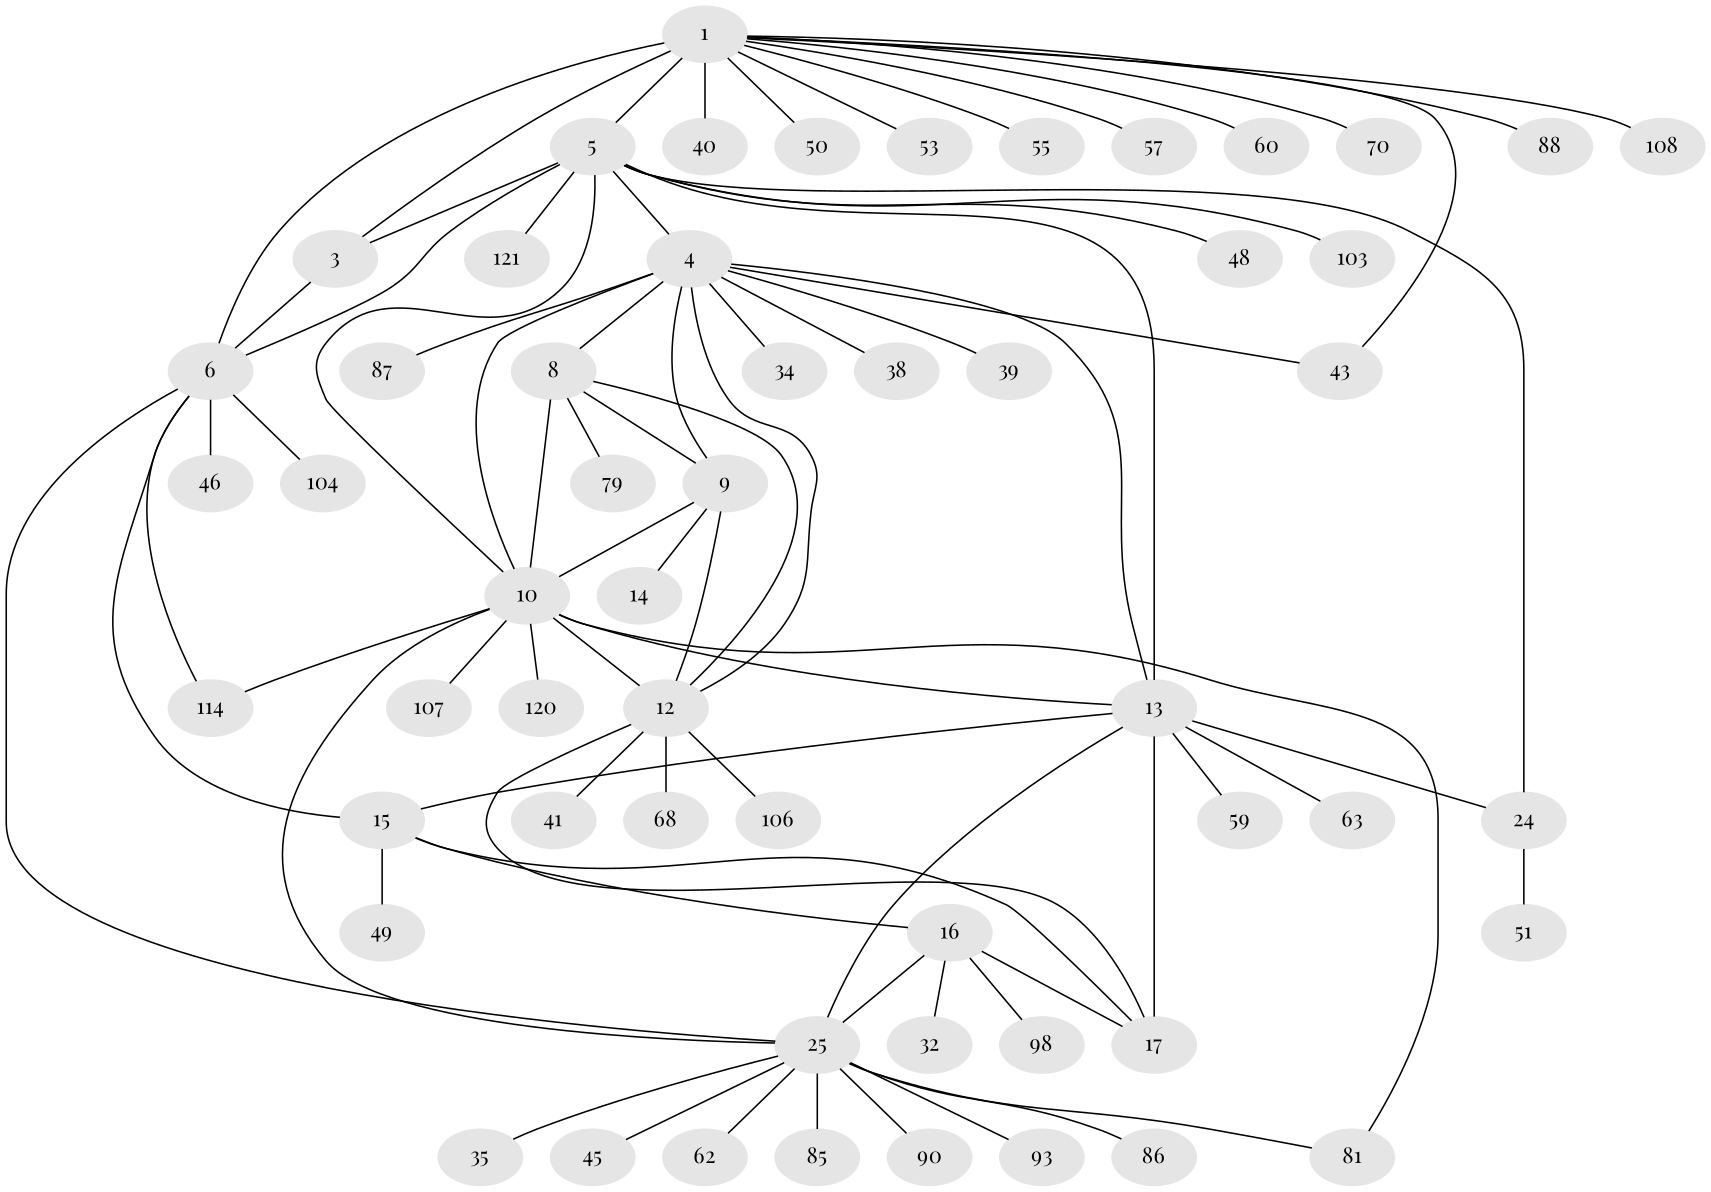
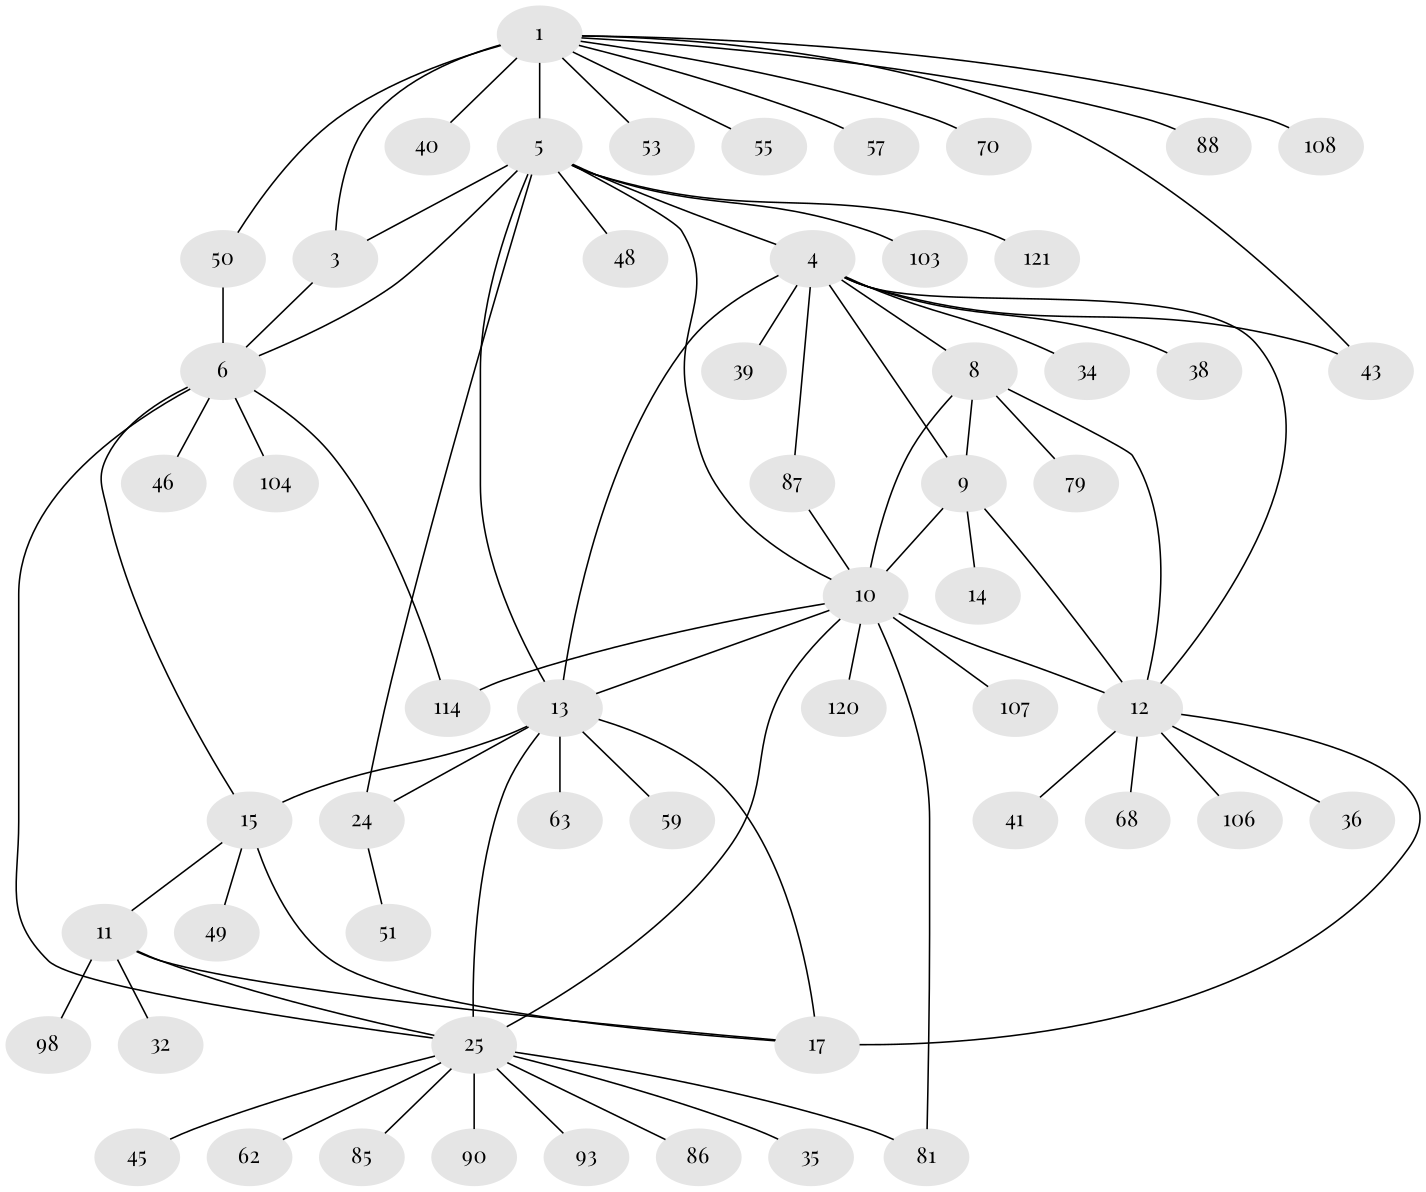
(400, 137) -> (223, 315)
(1266, 147) -> none
(484, 372) -> (829, 540)
none -> (1352, 820)
(950, 933) -> (105, 933)
